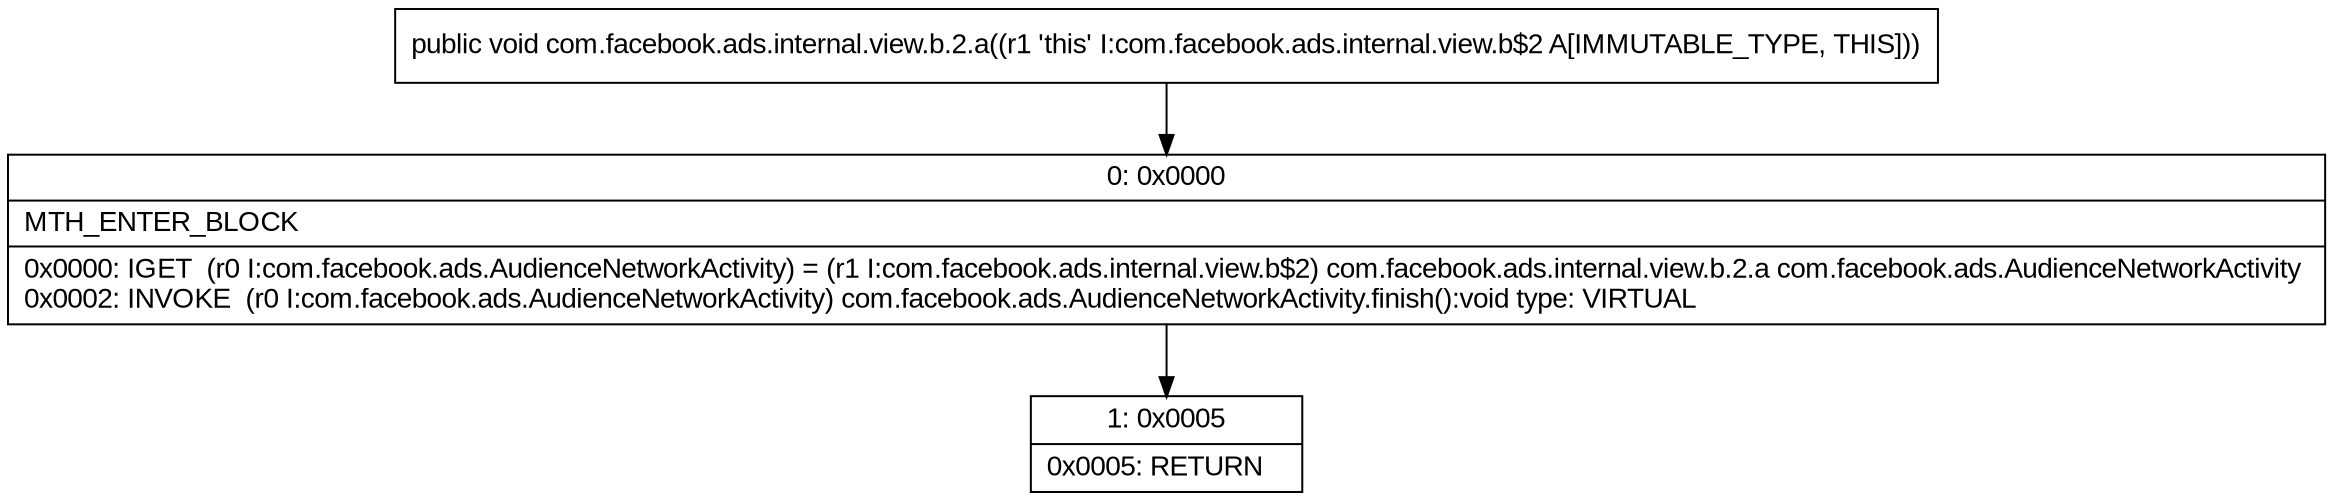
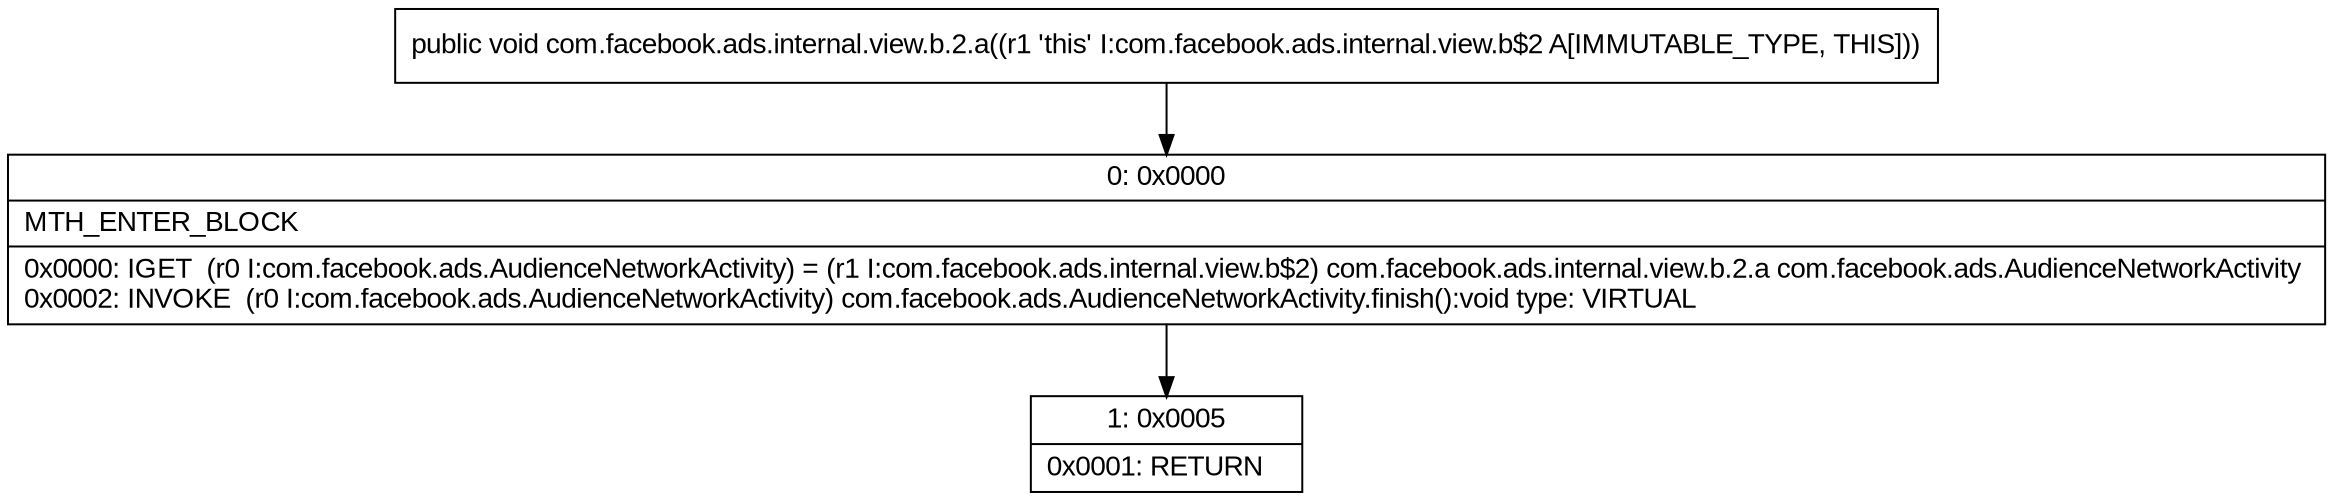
(1167, 467) -> (1167, 467)
